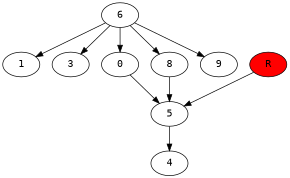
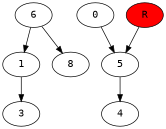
(120, 36) -> none
(98, 37) -> (21, 86)
(219, 64) -> none
(169, 86) -> none
